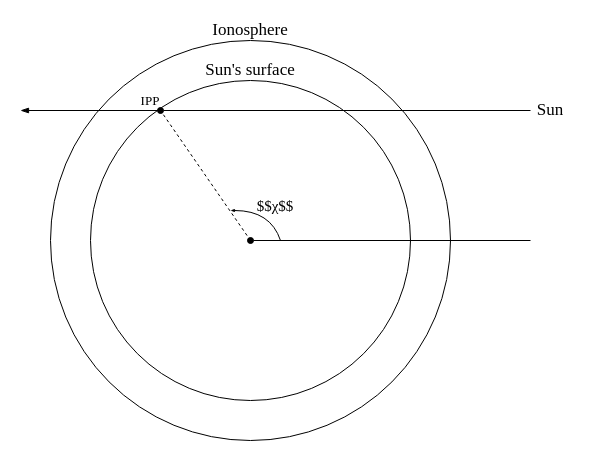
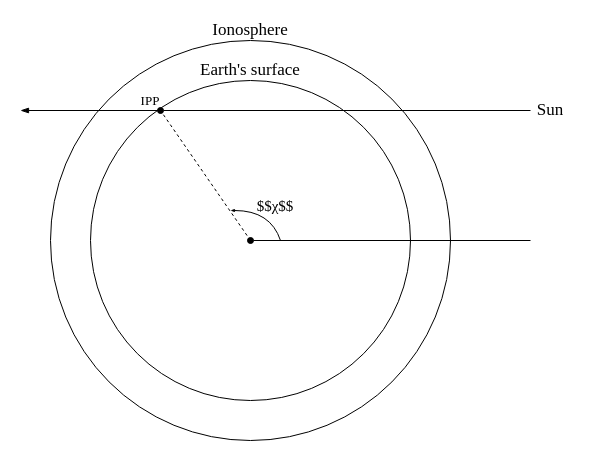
(251, 71) -> (251, 71)
